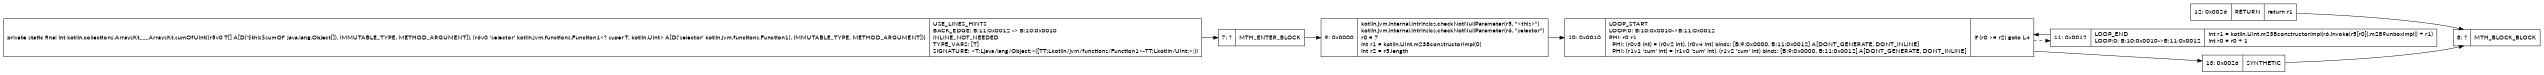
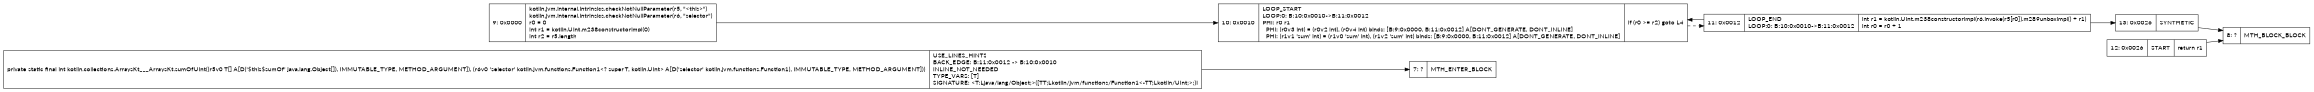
(2248, 12) -> (2161, 48)
(1370, 37) -> (538, 23)
(1311, 38) -> none
(2116, 56) -> (2101, 23)
